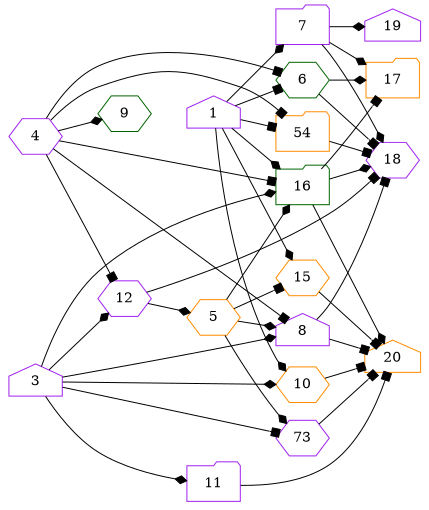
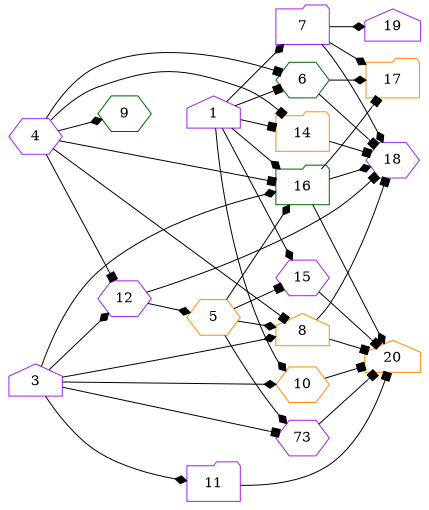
(303, 134) -> (303, 134)
(303, 278) -> (303, 278)
(303, 331) -> (303, 331)
